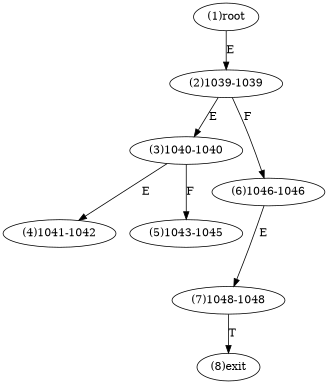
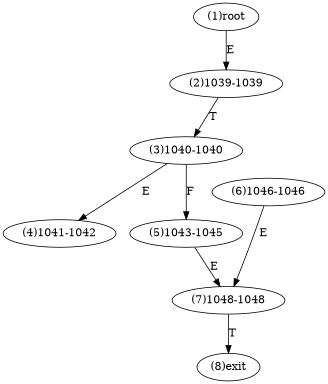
(213, 117) -> (213, 117)
(248, 134) -> none
none -> (205, 264)
